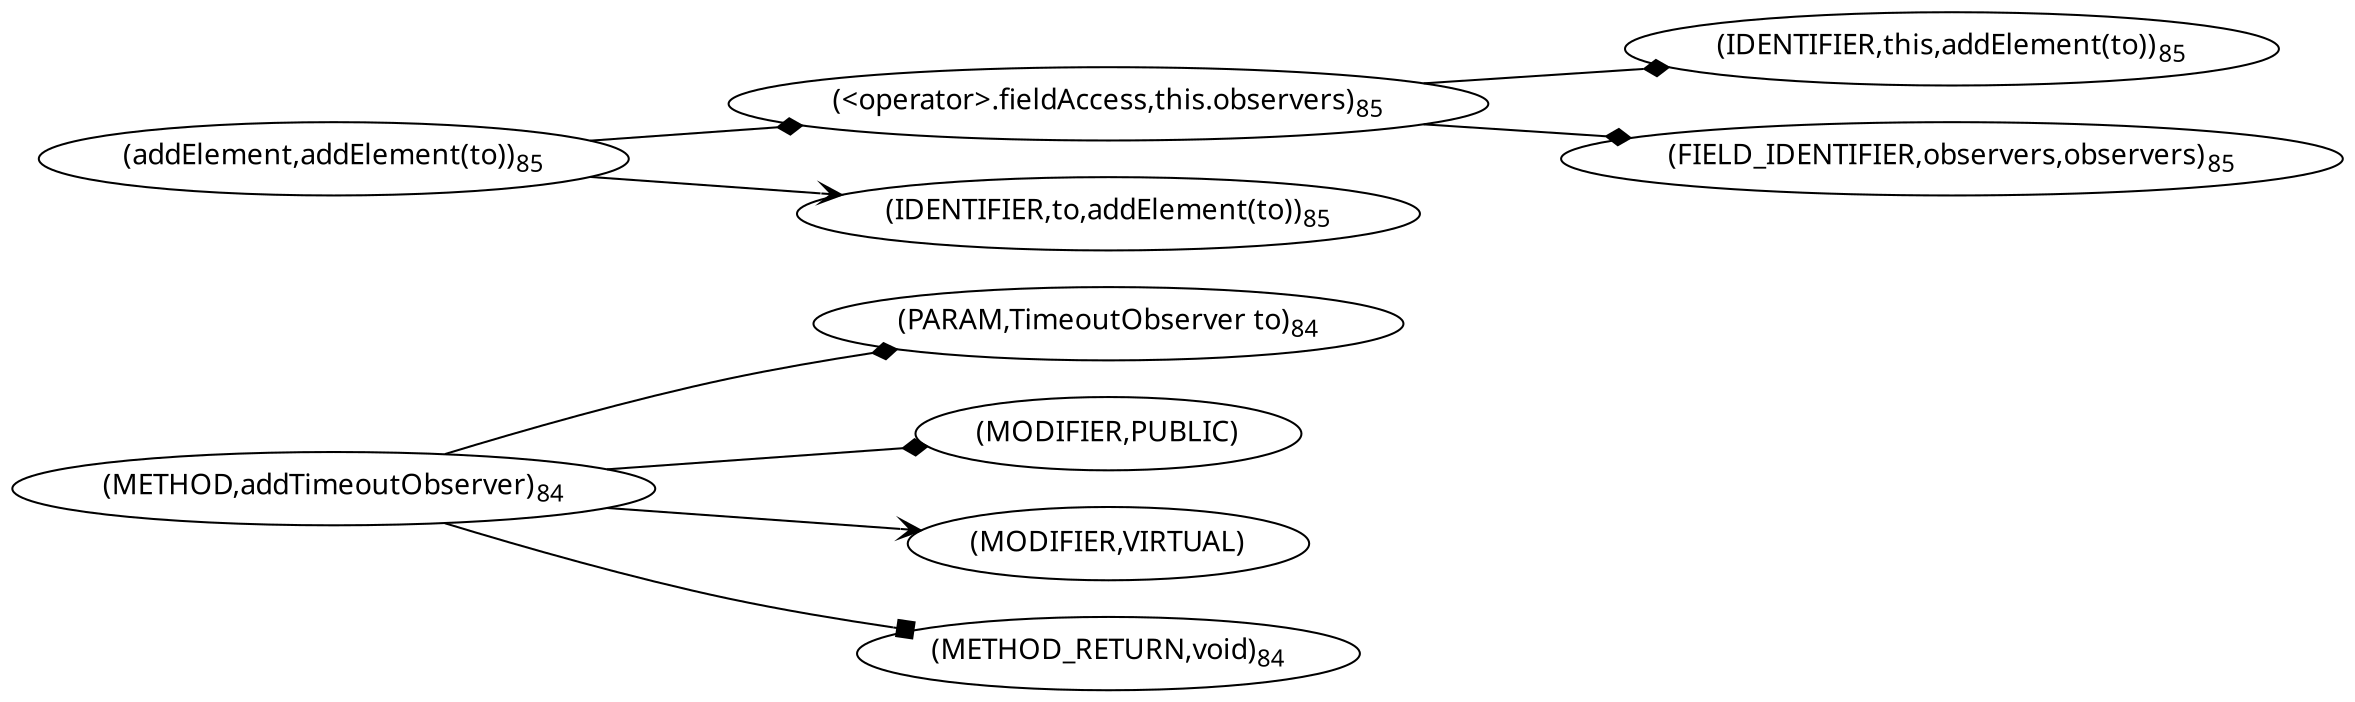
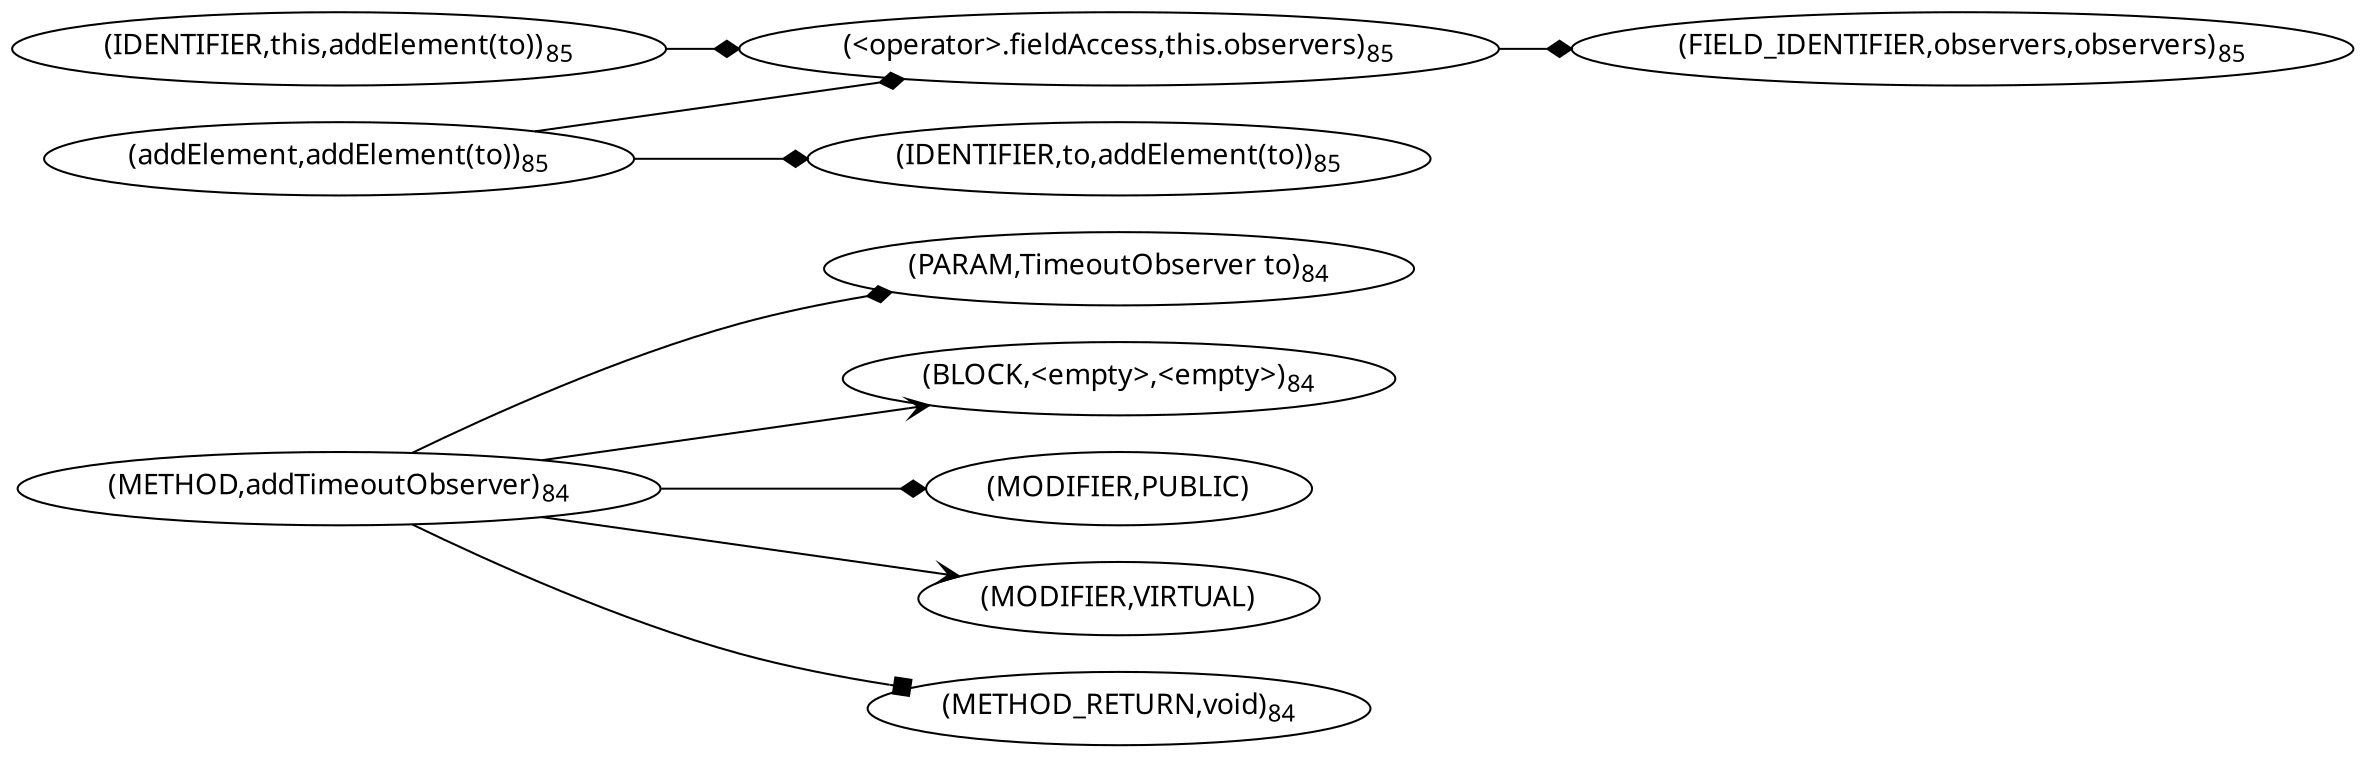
(1534, 76) -> (690, 49)
(705, 185) -> (709, 159)
none -> (1119, 379)
